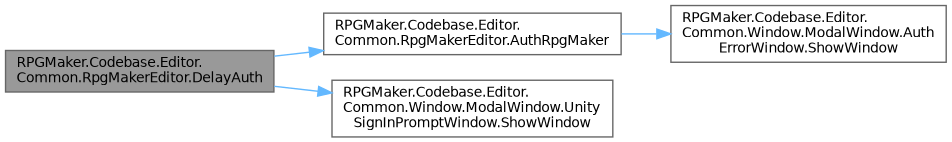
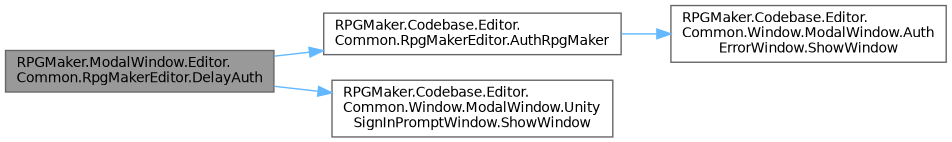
(140, 71) -> (140, 71)
